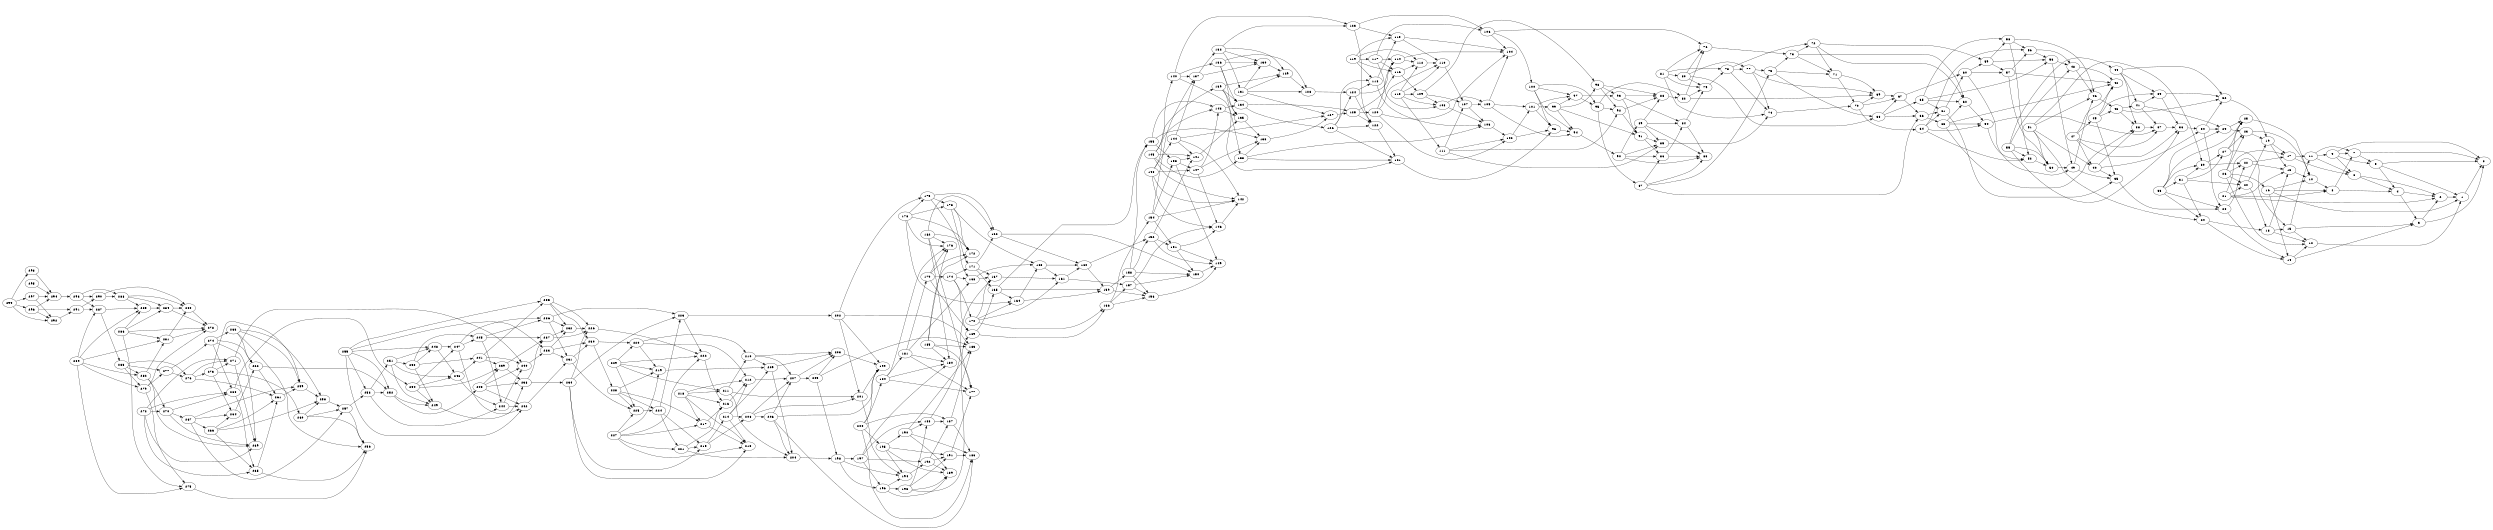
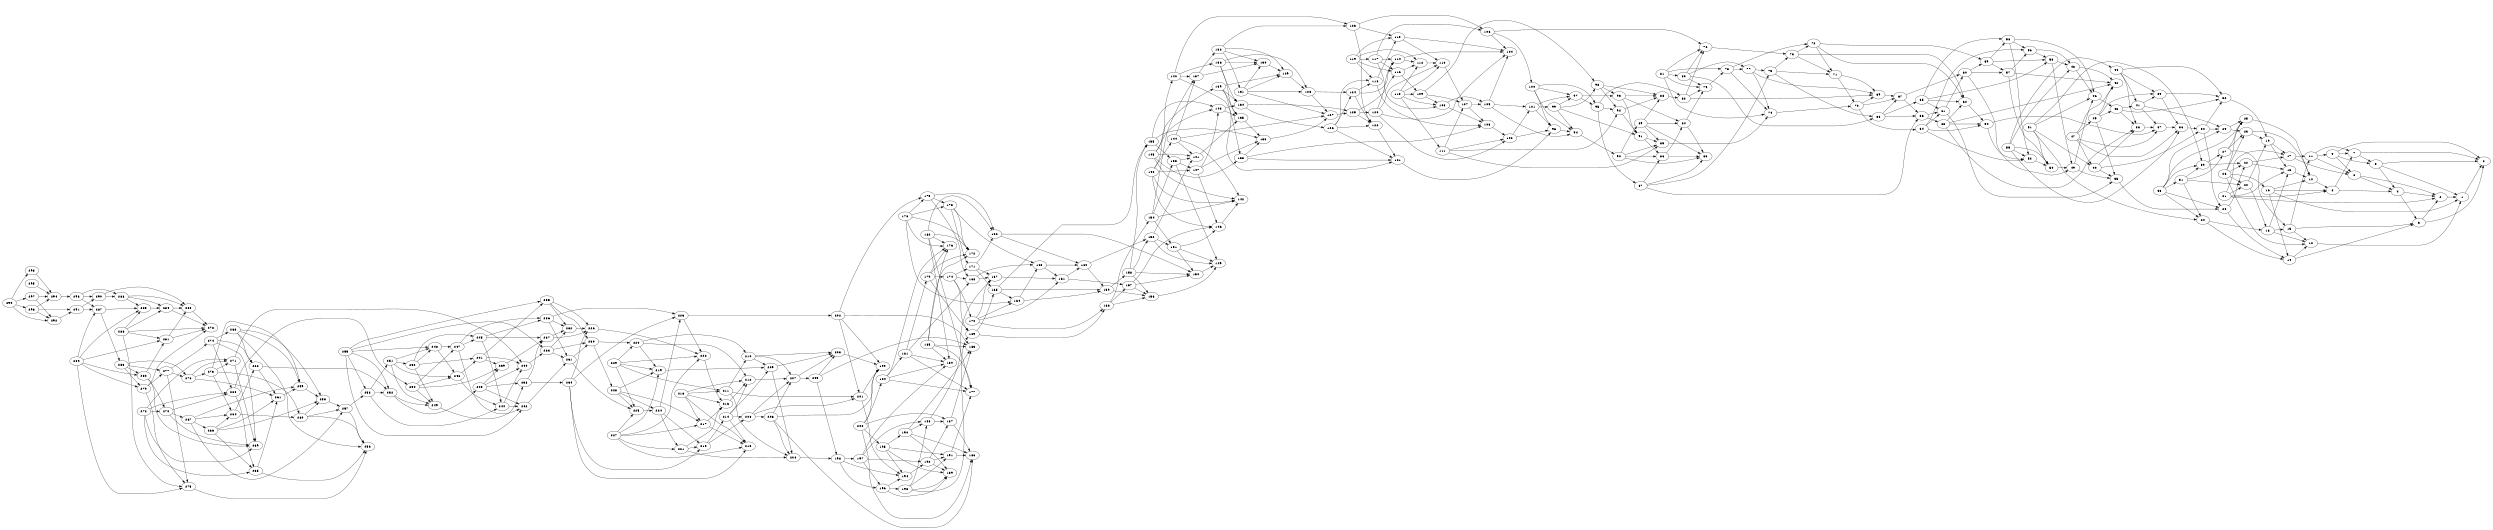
none -> (1319, 103)
(512, 373) -> none
none -> (266, 416)
none -> (177, 428)
